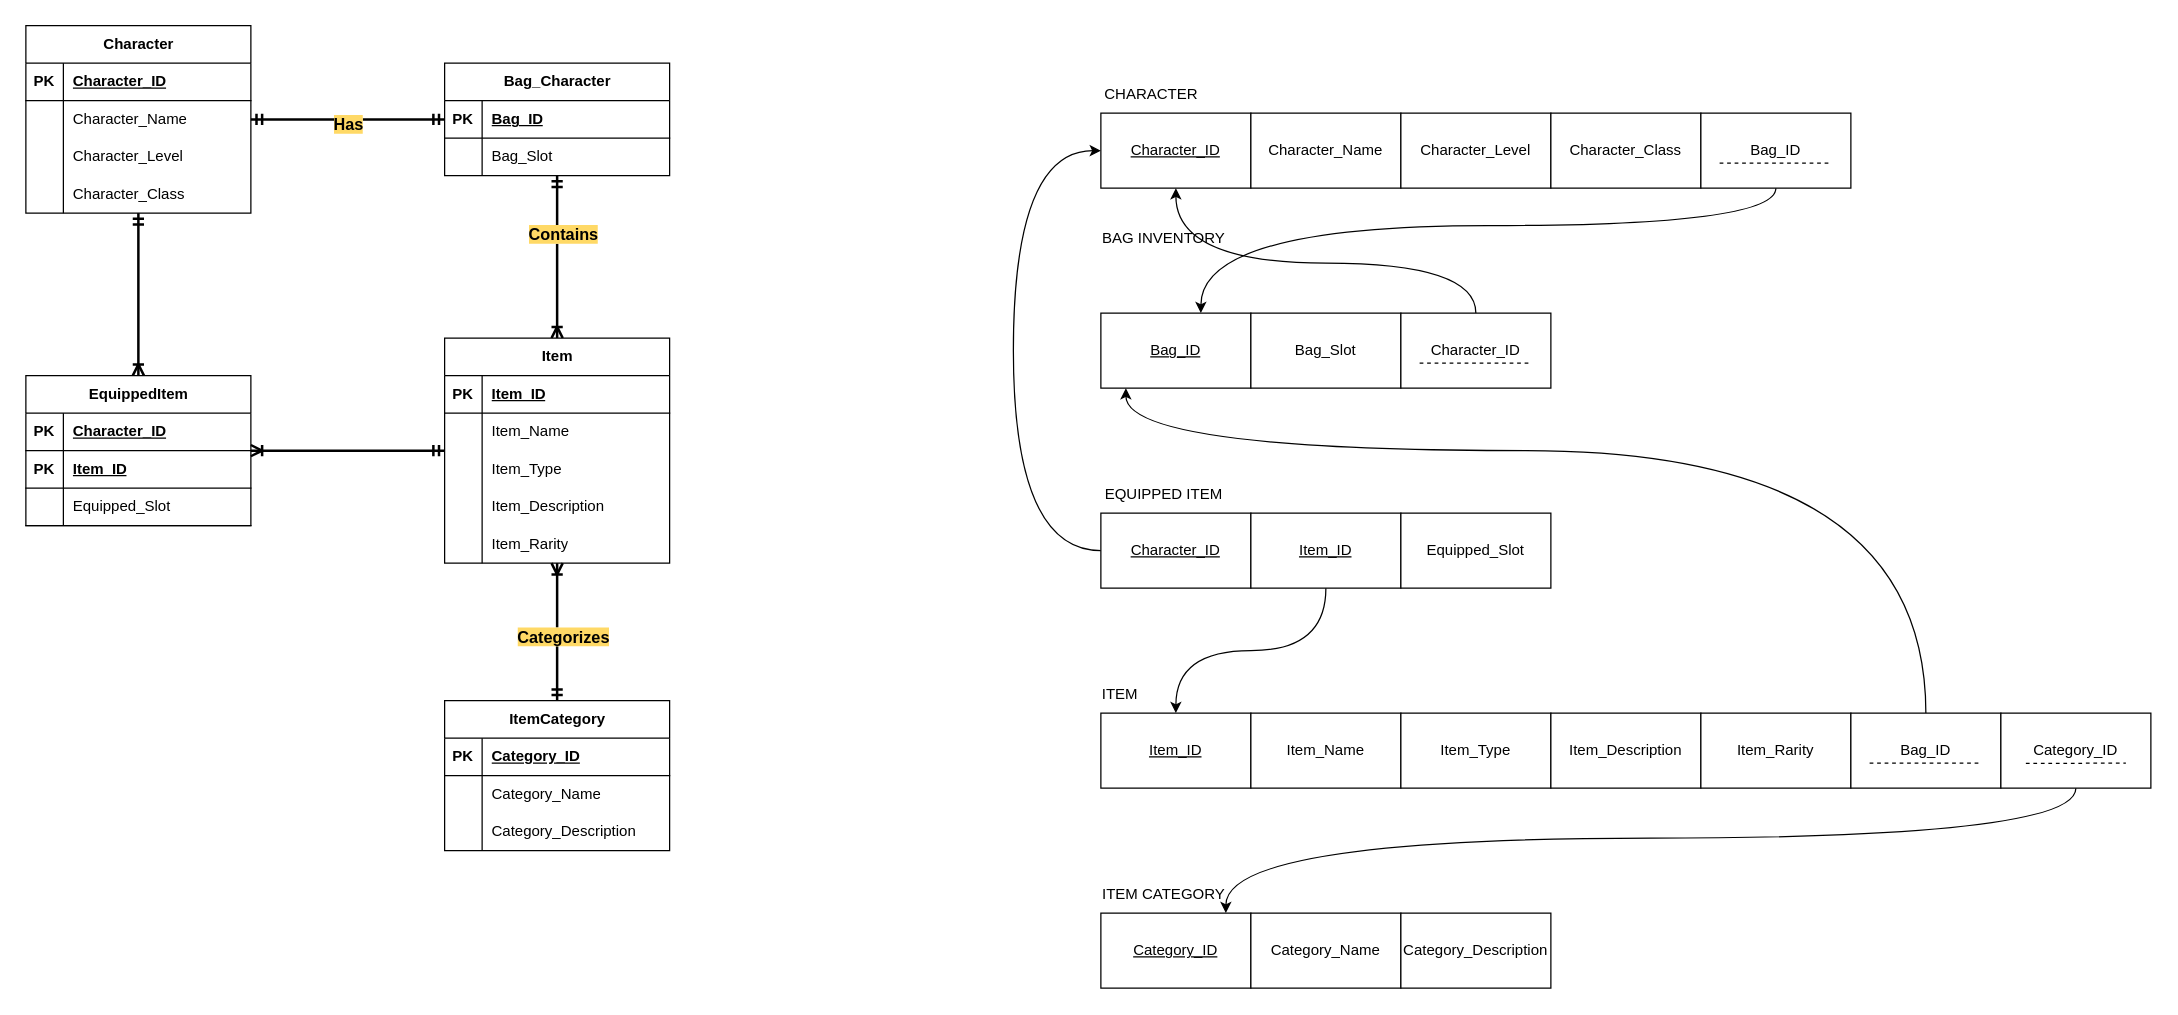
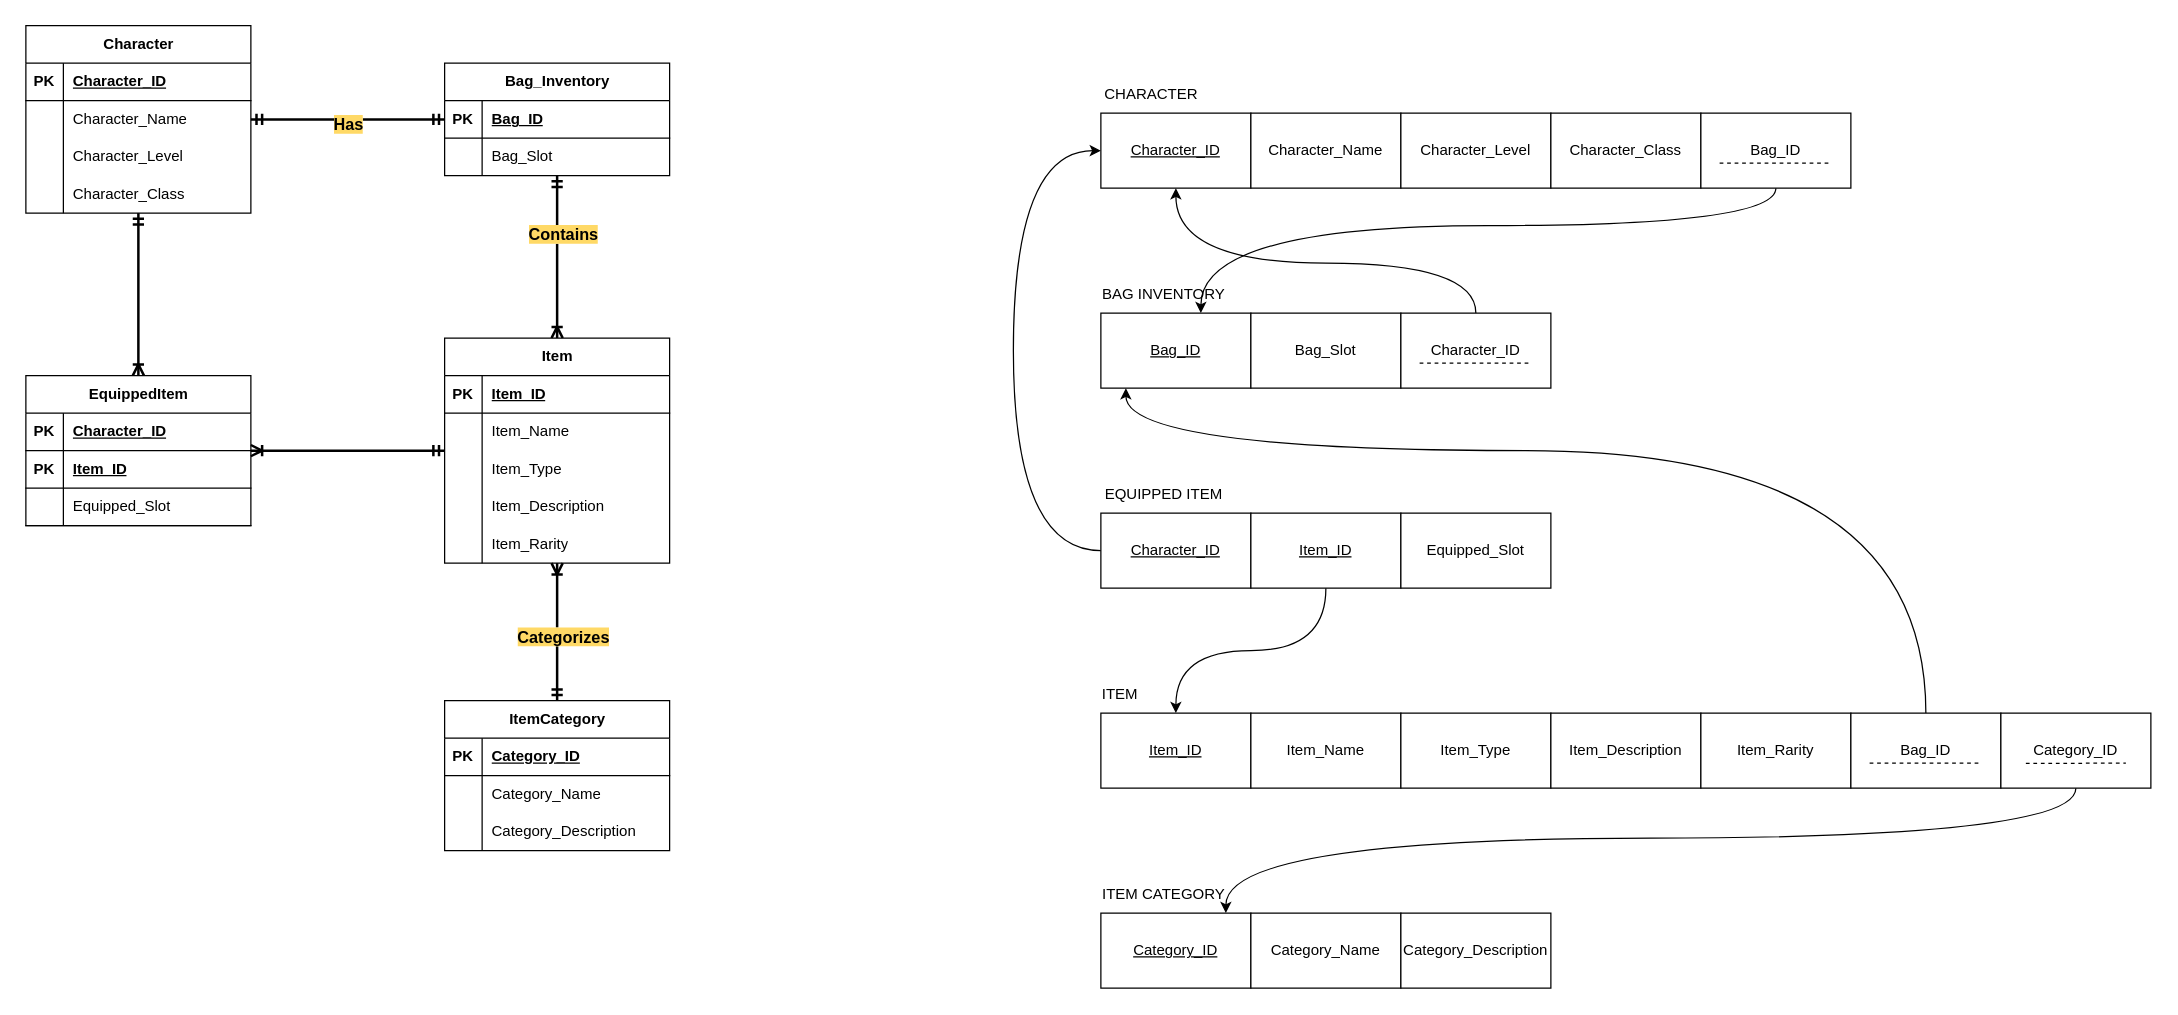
(558, 82) -> (558, 82)
(1163, 238) -> (1163, 294)
